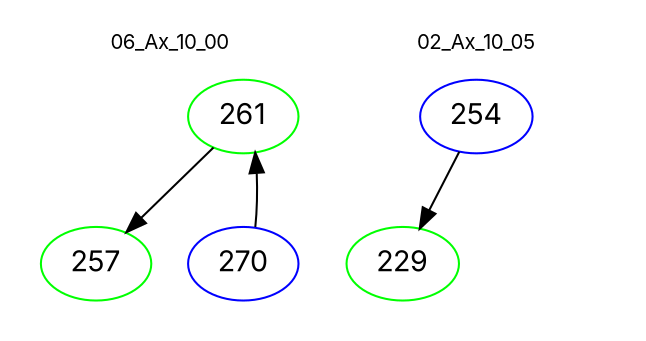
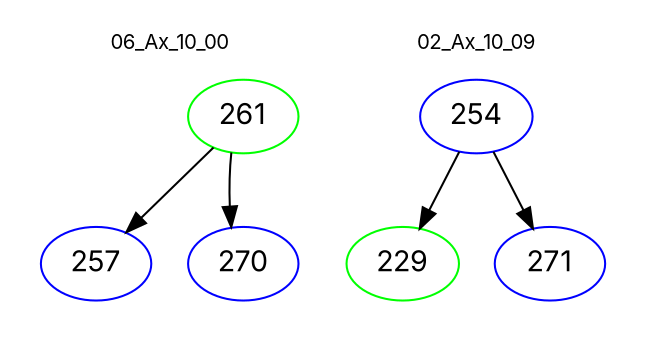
(476, 44) -> (476, 44)
(257, 200) -> (230, 180)
(96, 264) -> (96, 264)
none -> (550, 264)
